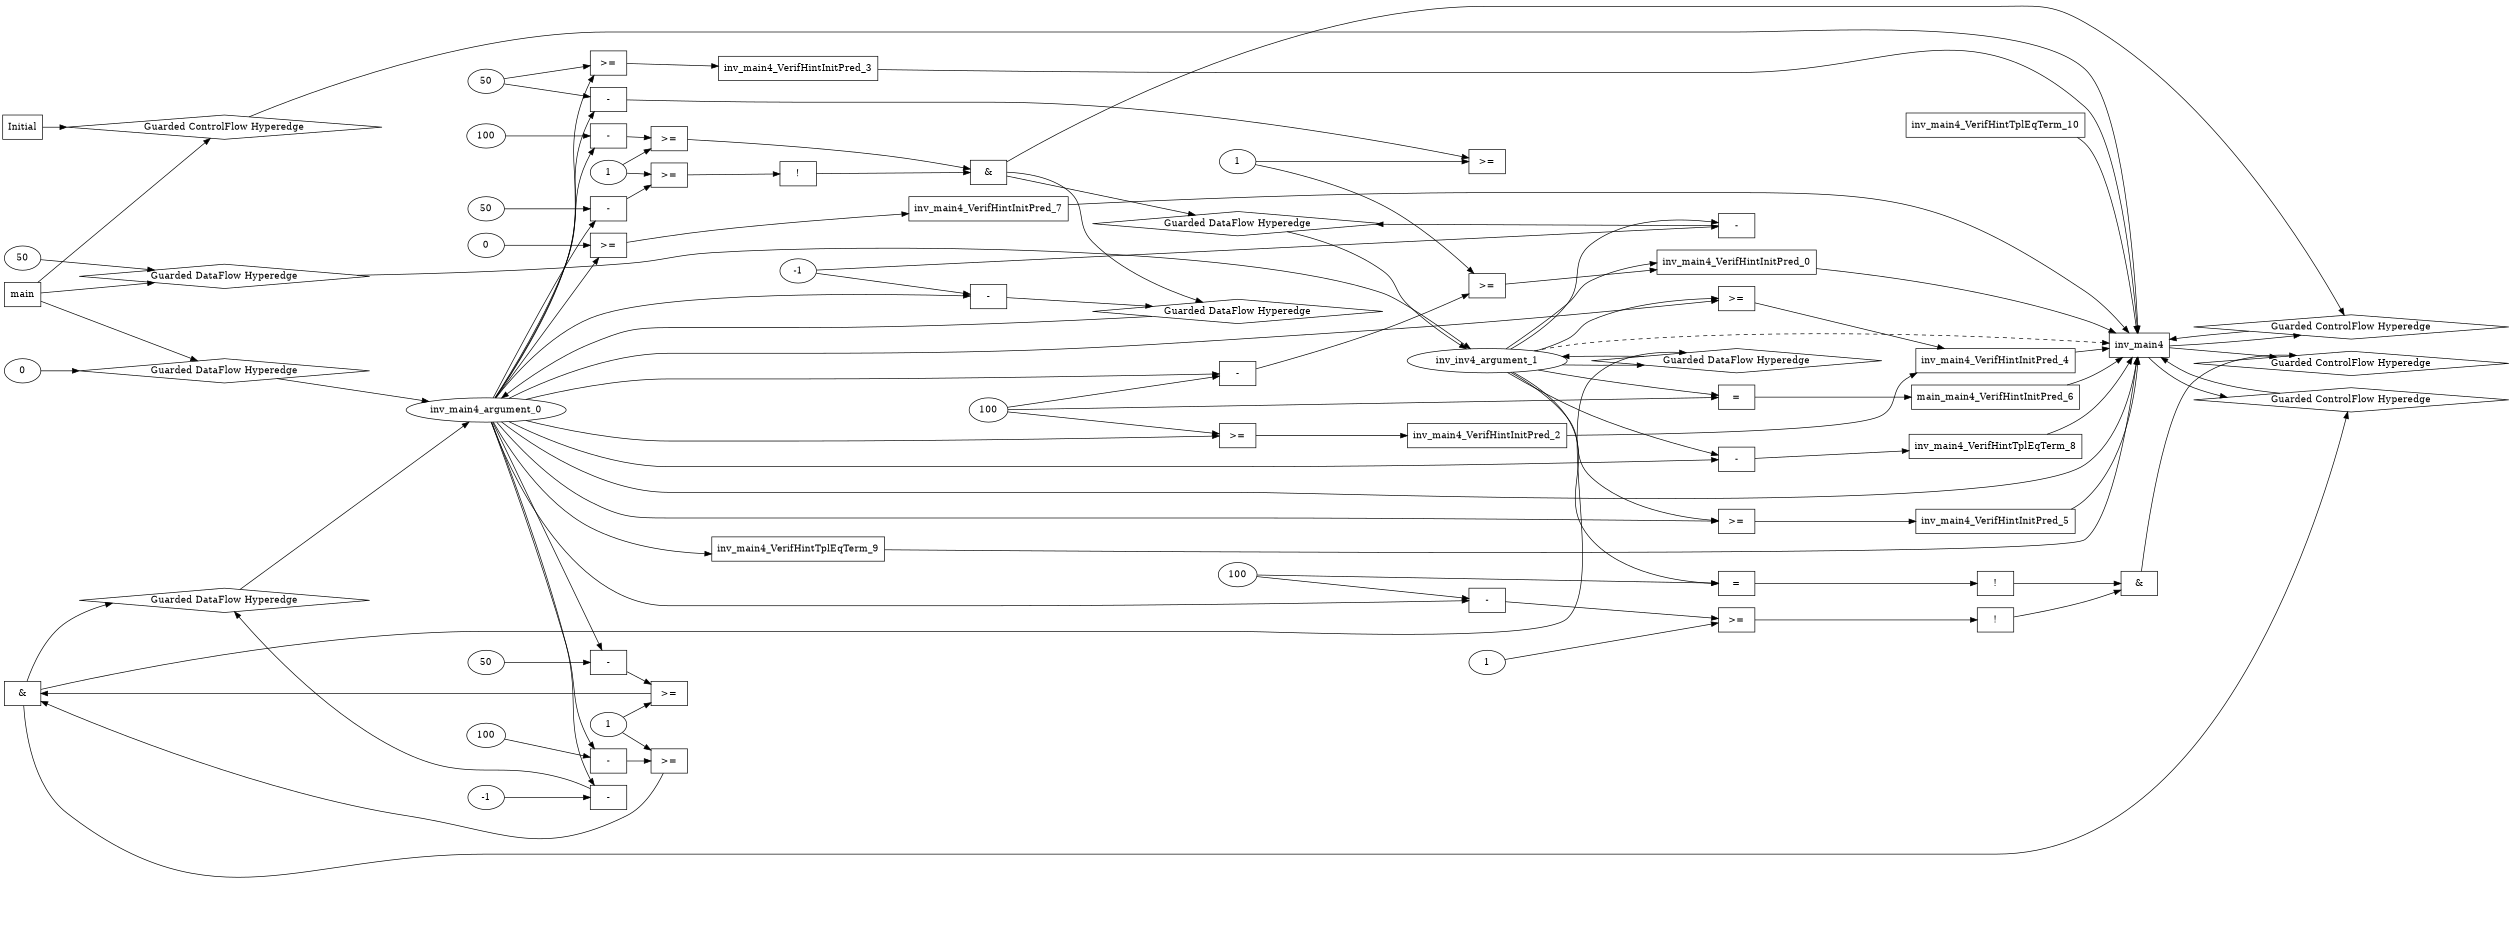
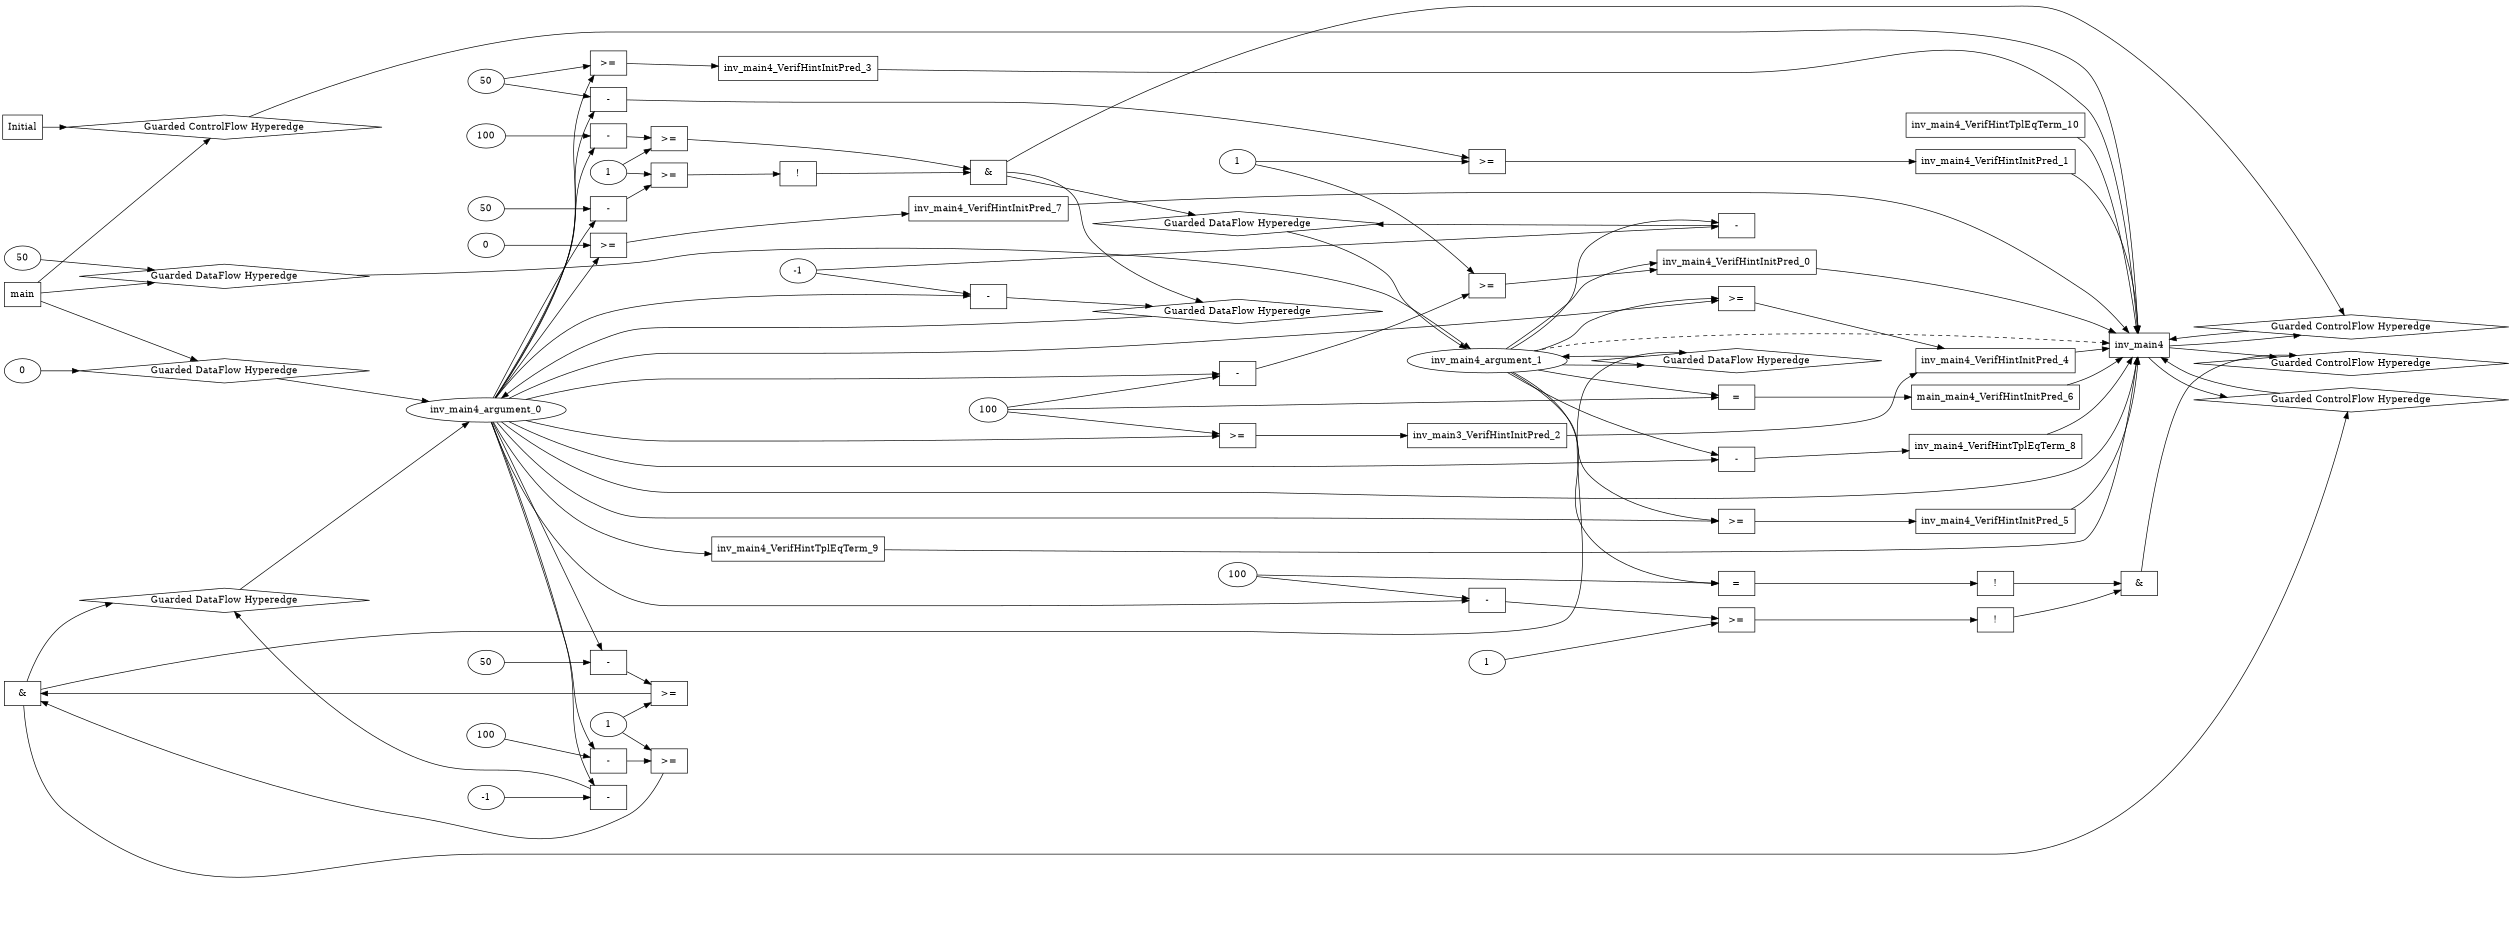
none -> (1996, 162)
(1487, 361) -> (1487, 361)
(1487, 436) -> (1487, 436)
